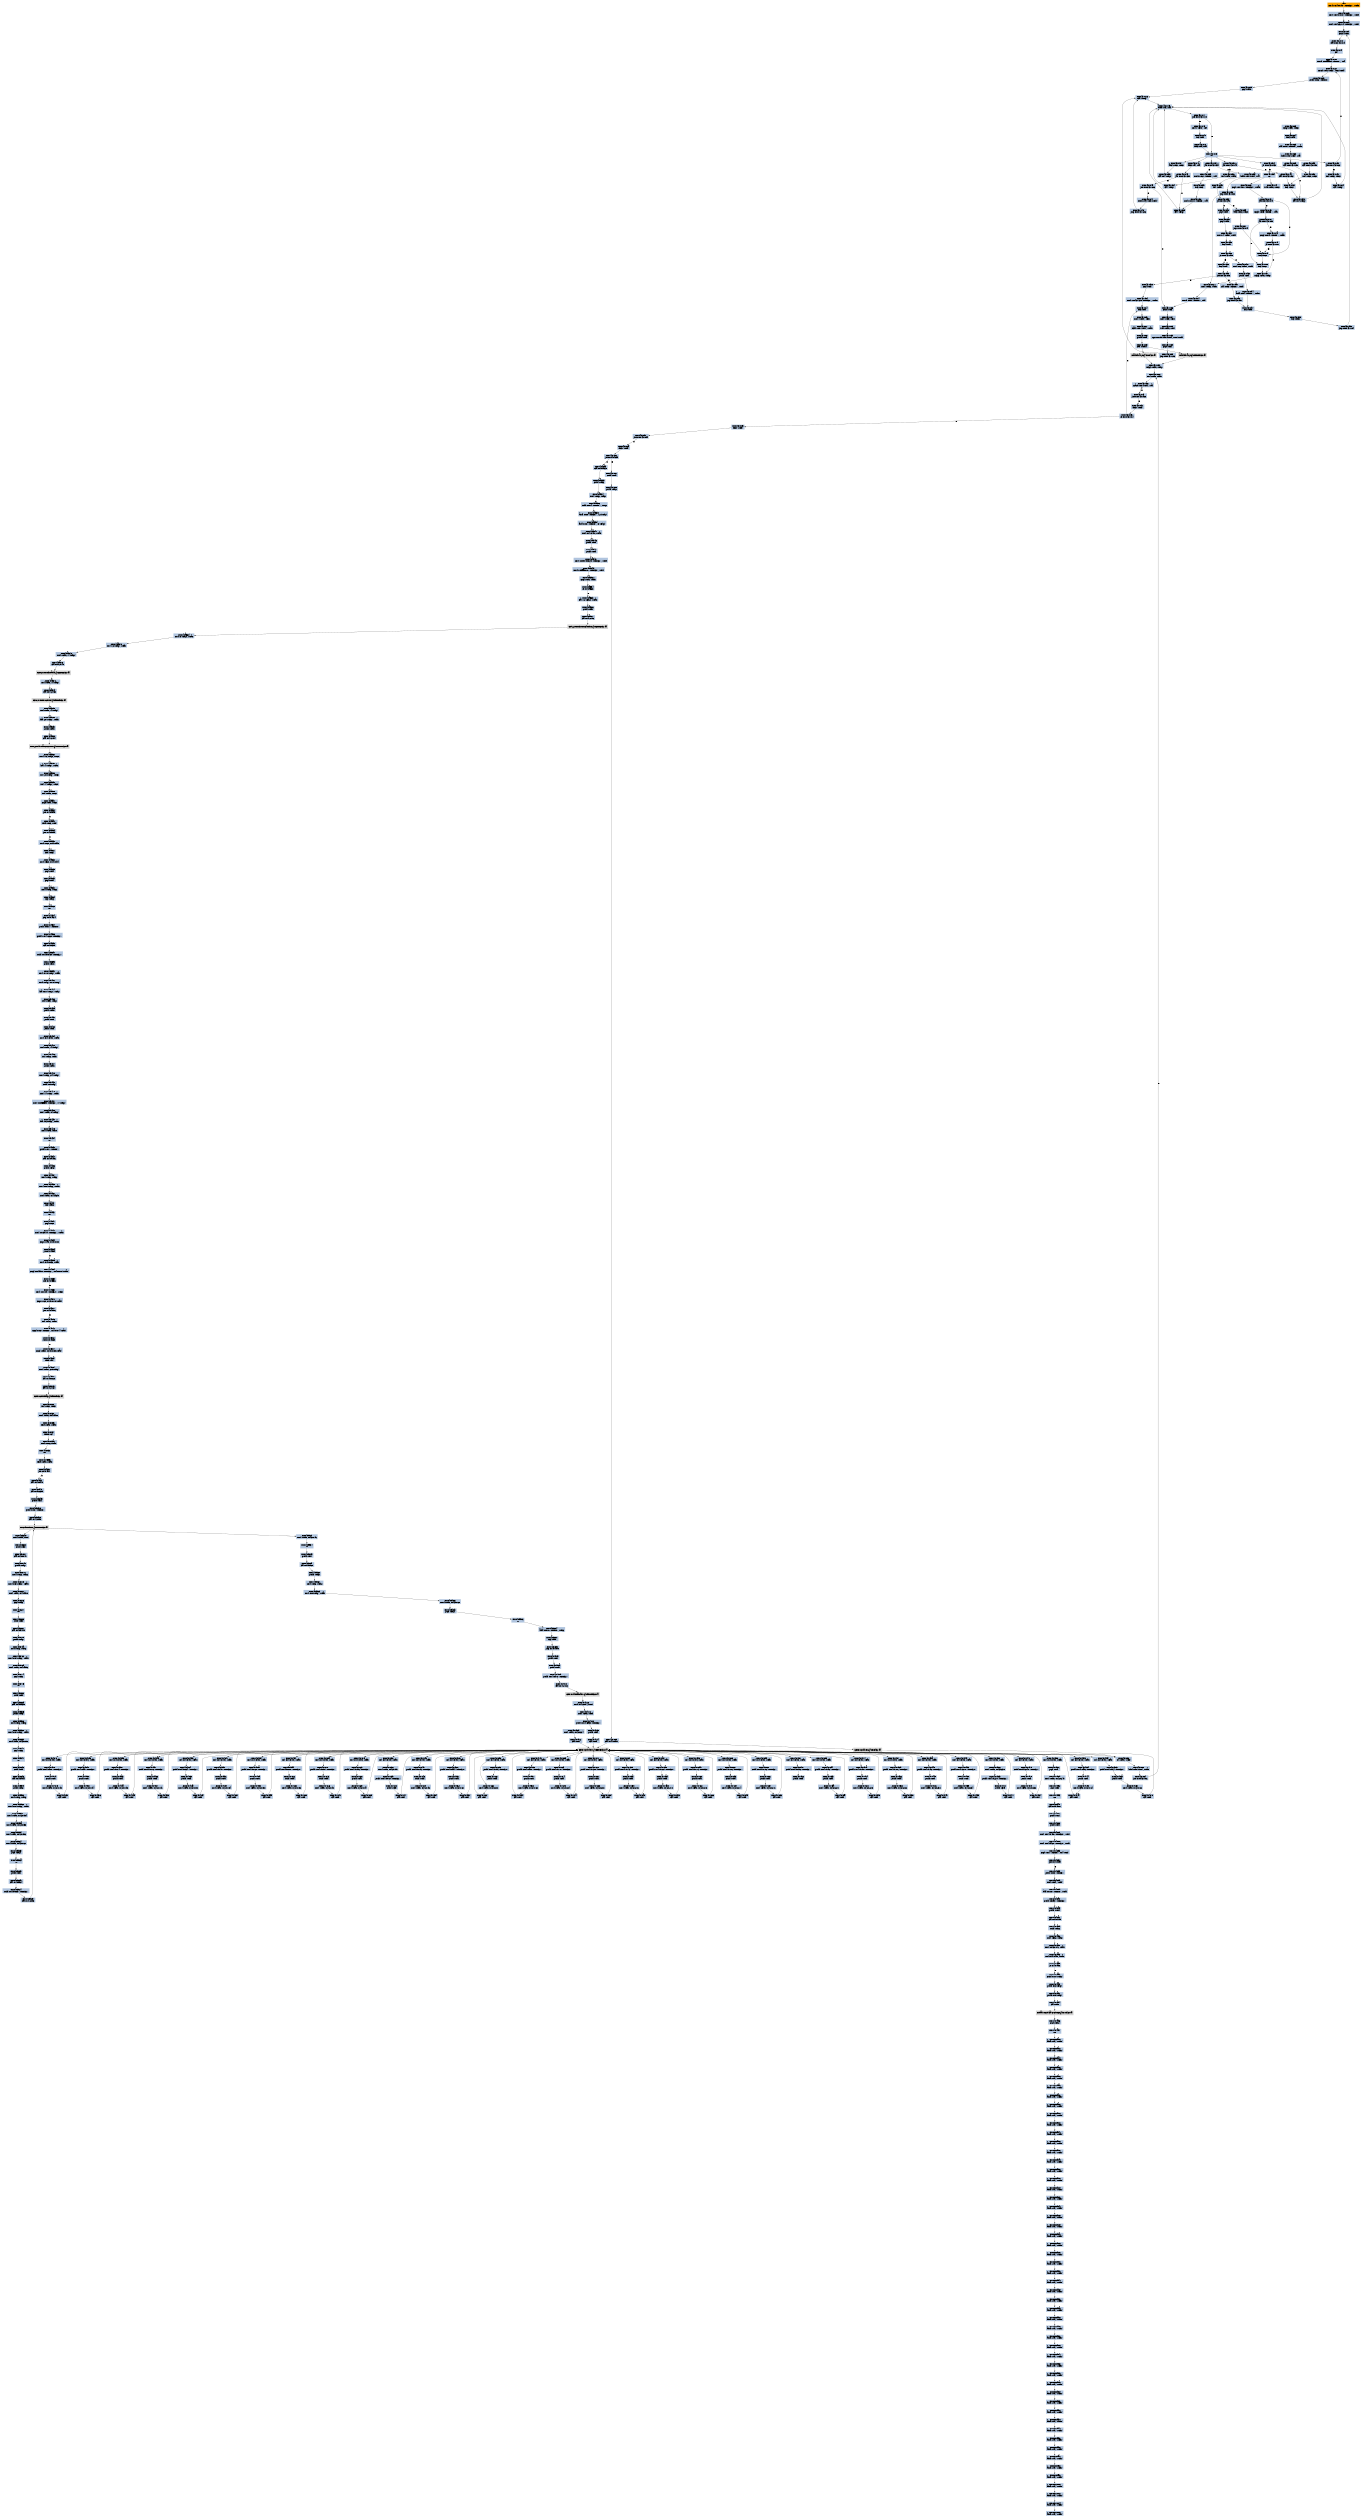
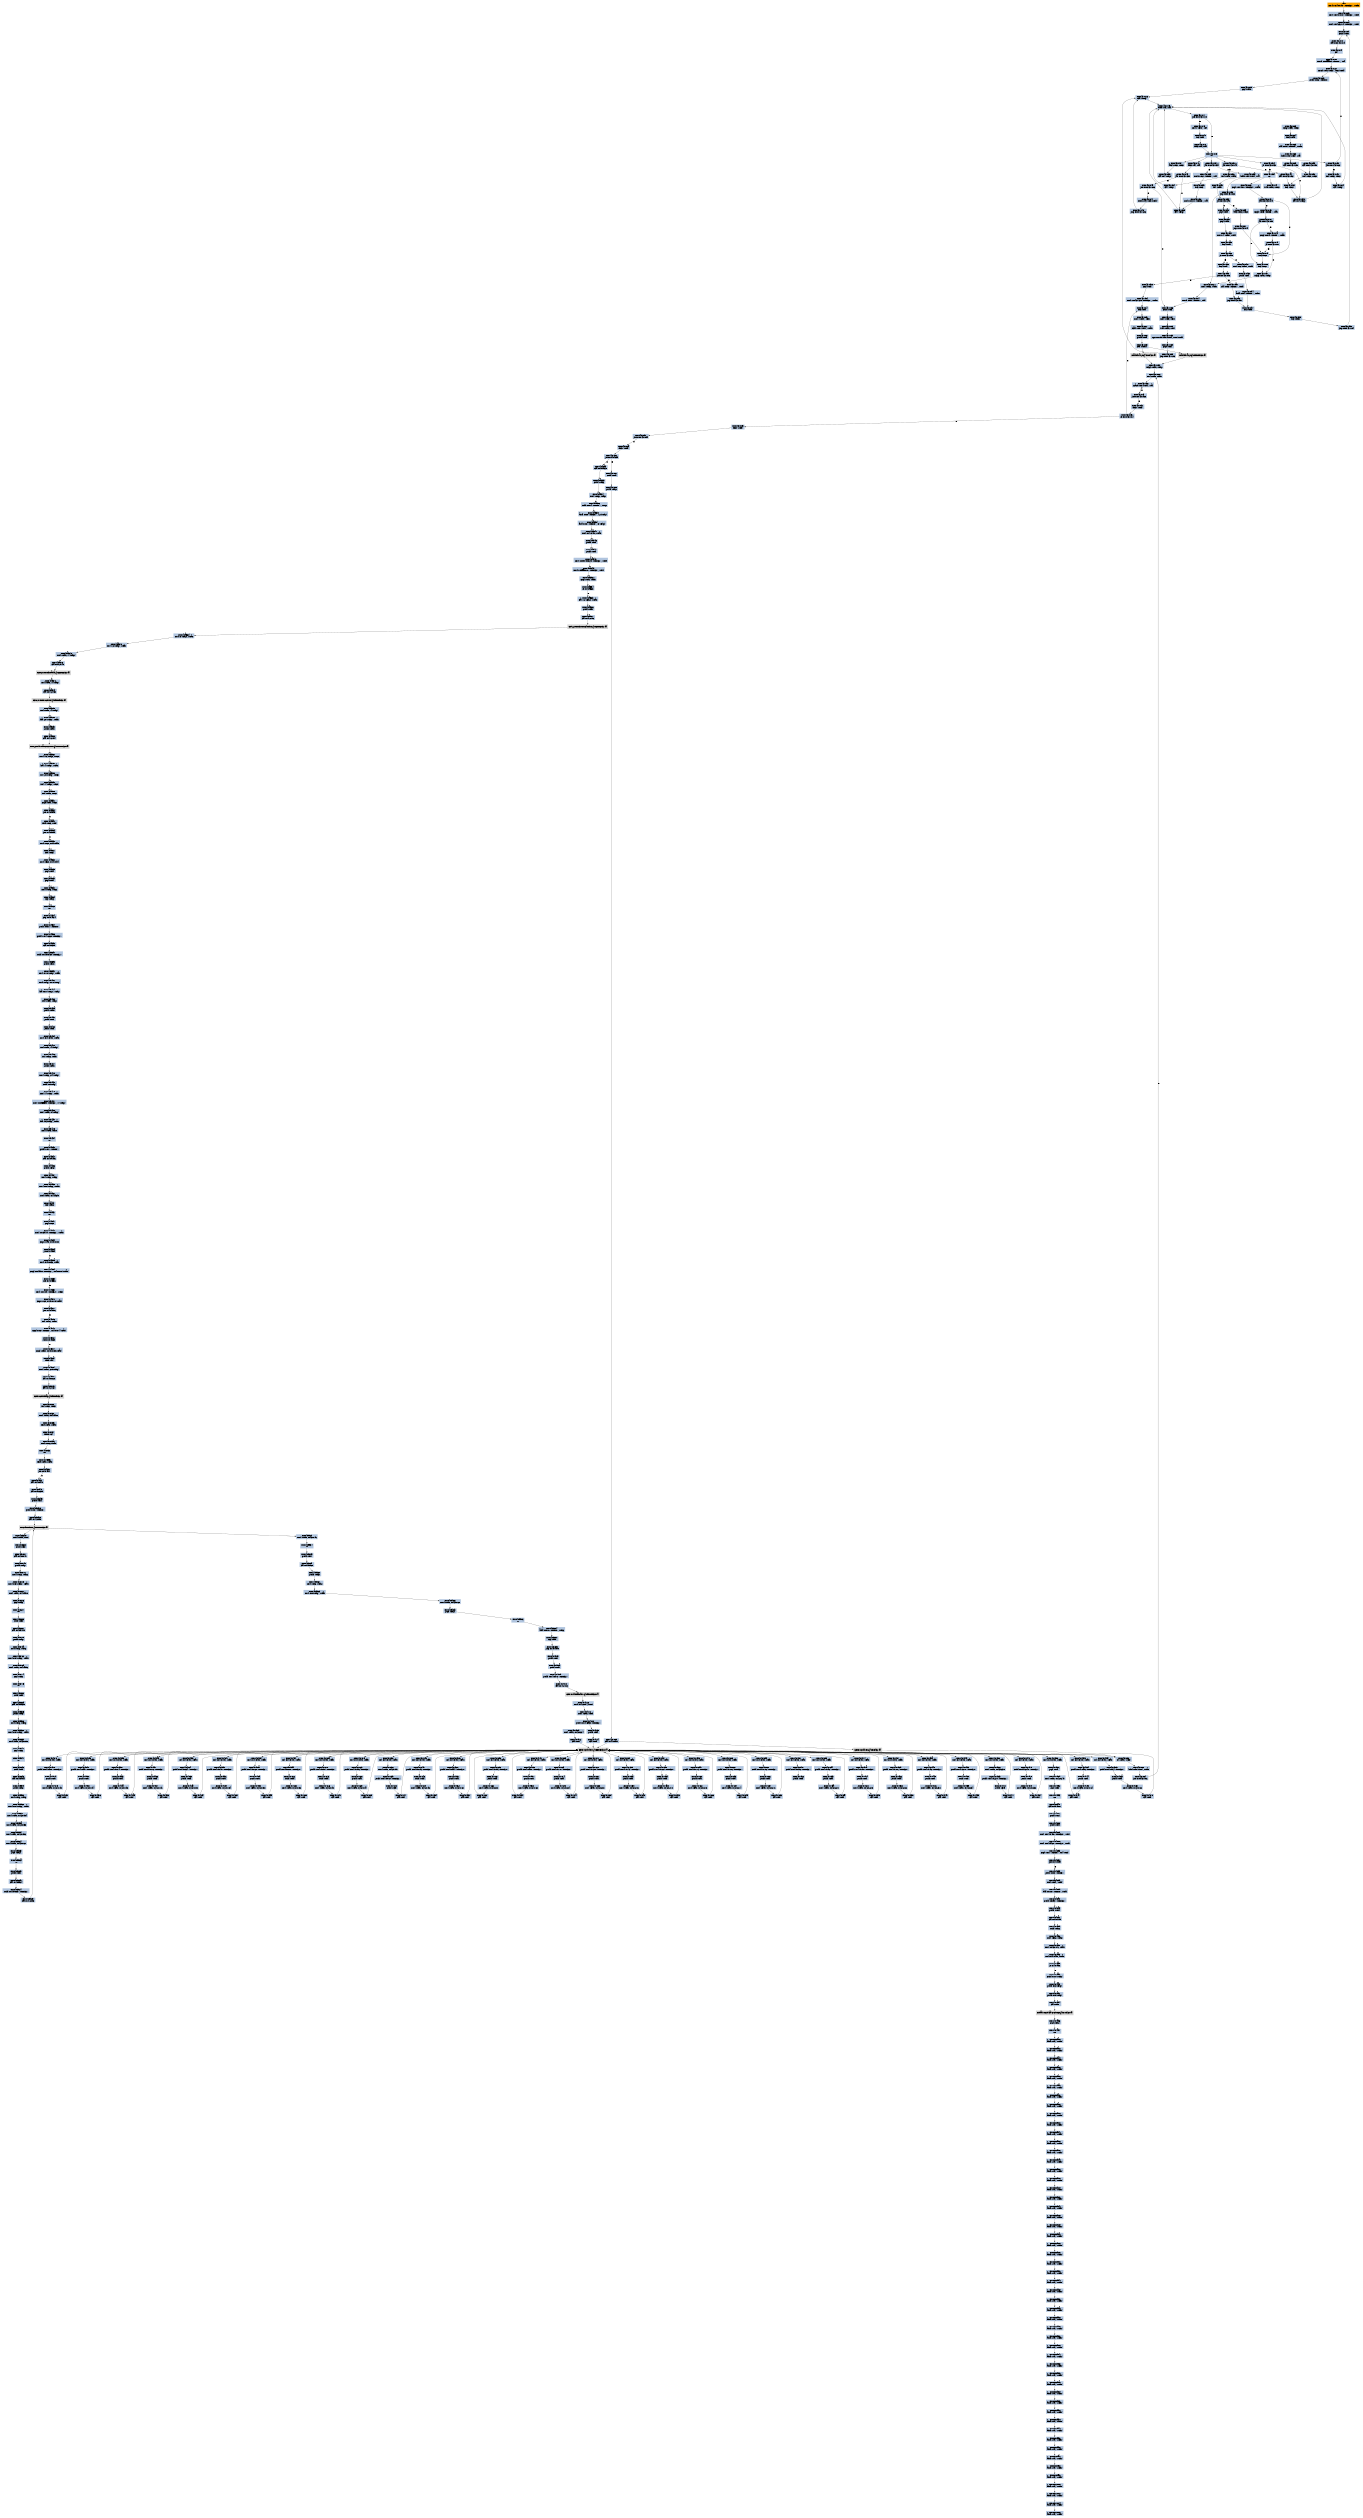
(480, 1772) -> (491, 1782)
